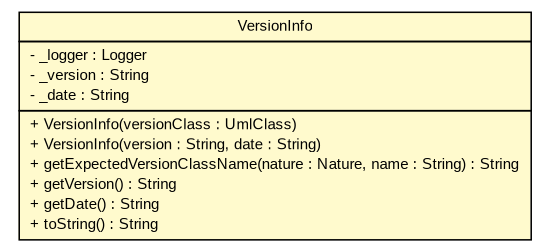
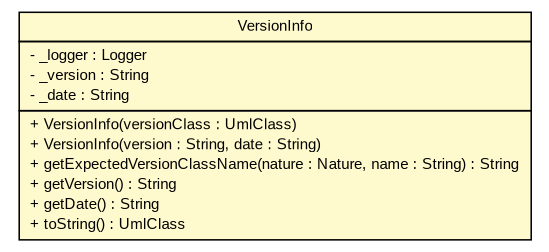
(95, 224) -> (108, 224)
